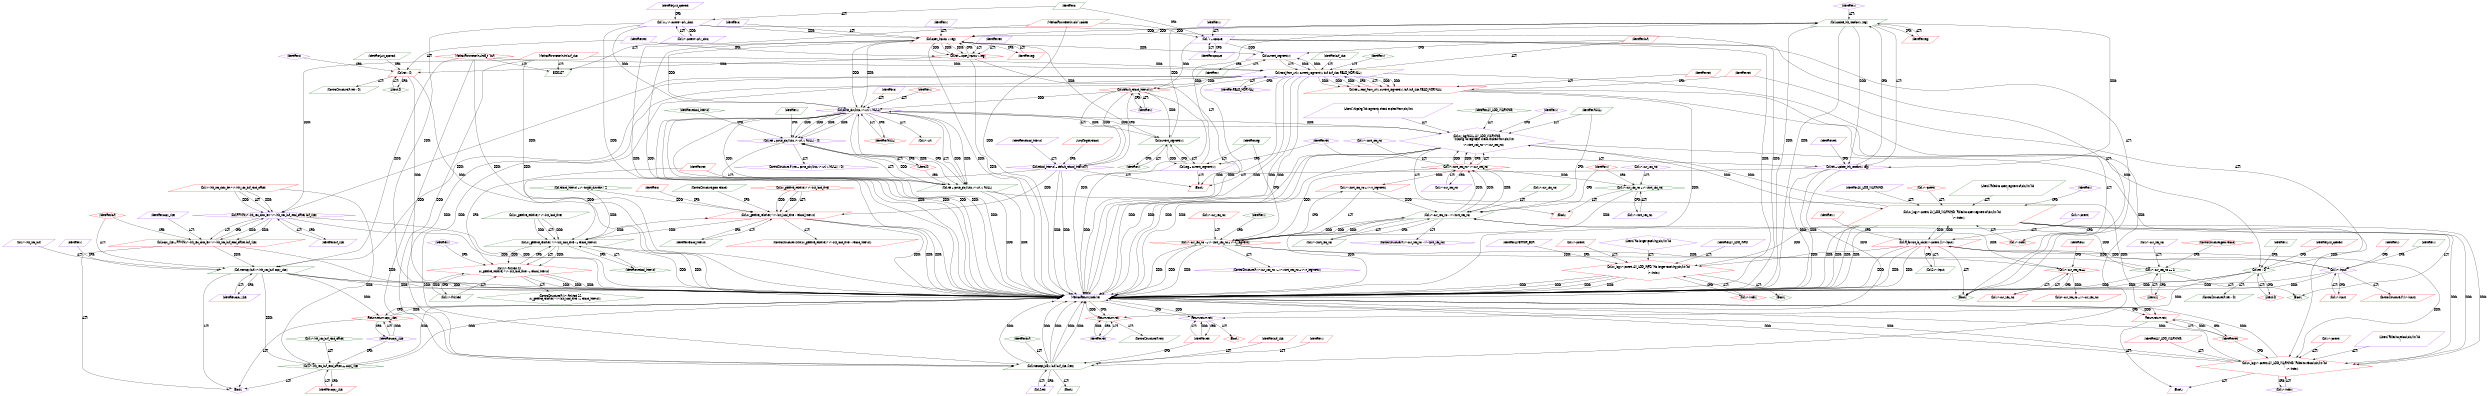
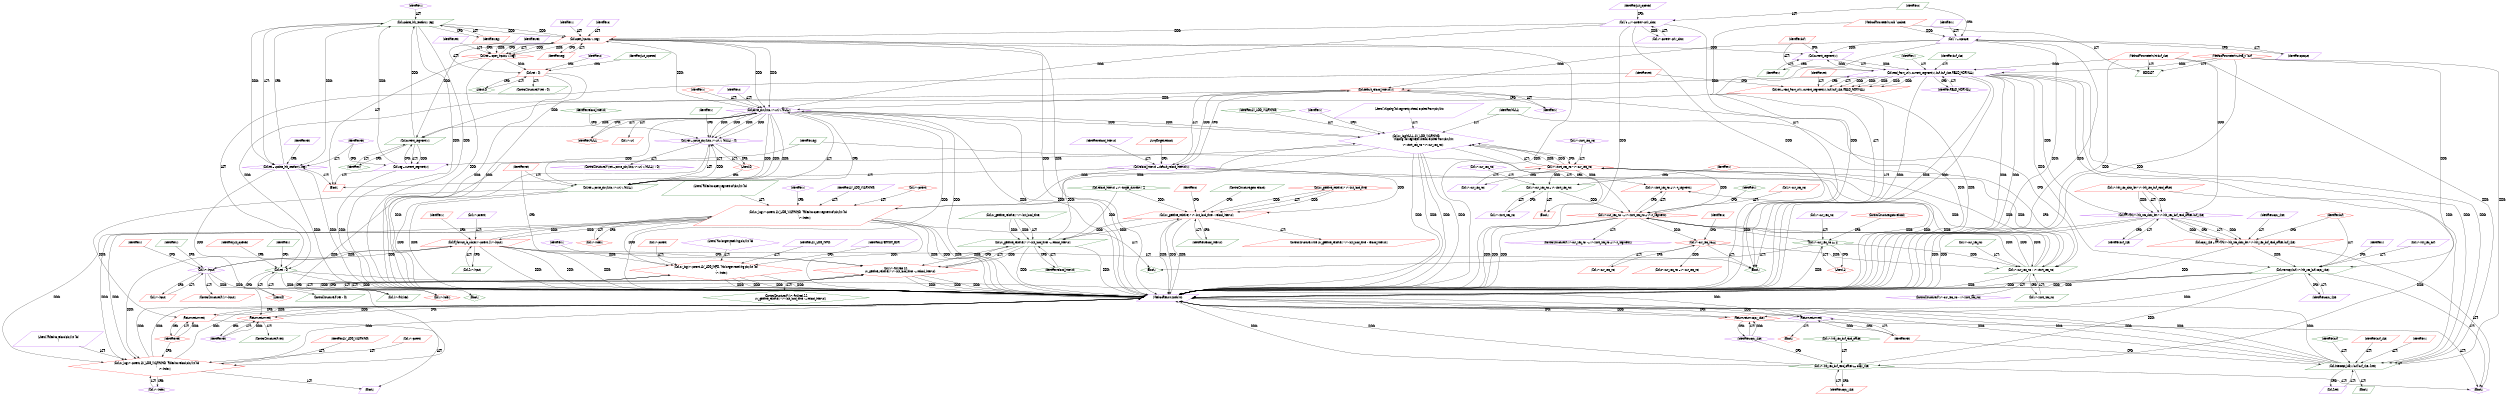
(1640, 188) -> (1549, 188)
(1404, 201) -> (1912, 204)
